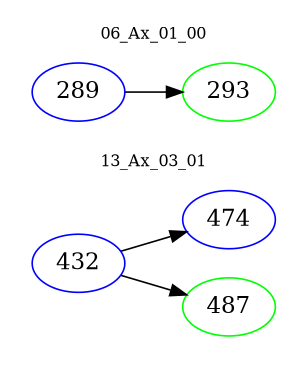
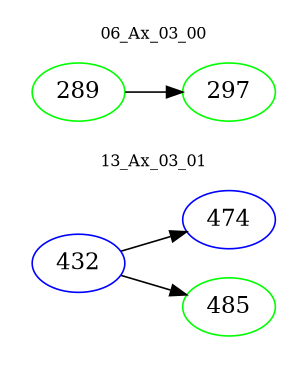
(154, 35) -> (154, 35)
(79, 92) -> (79, 92)
(229, 92) -> (229, 92)
(229, 307) -> (229, 307)
